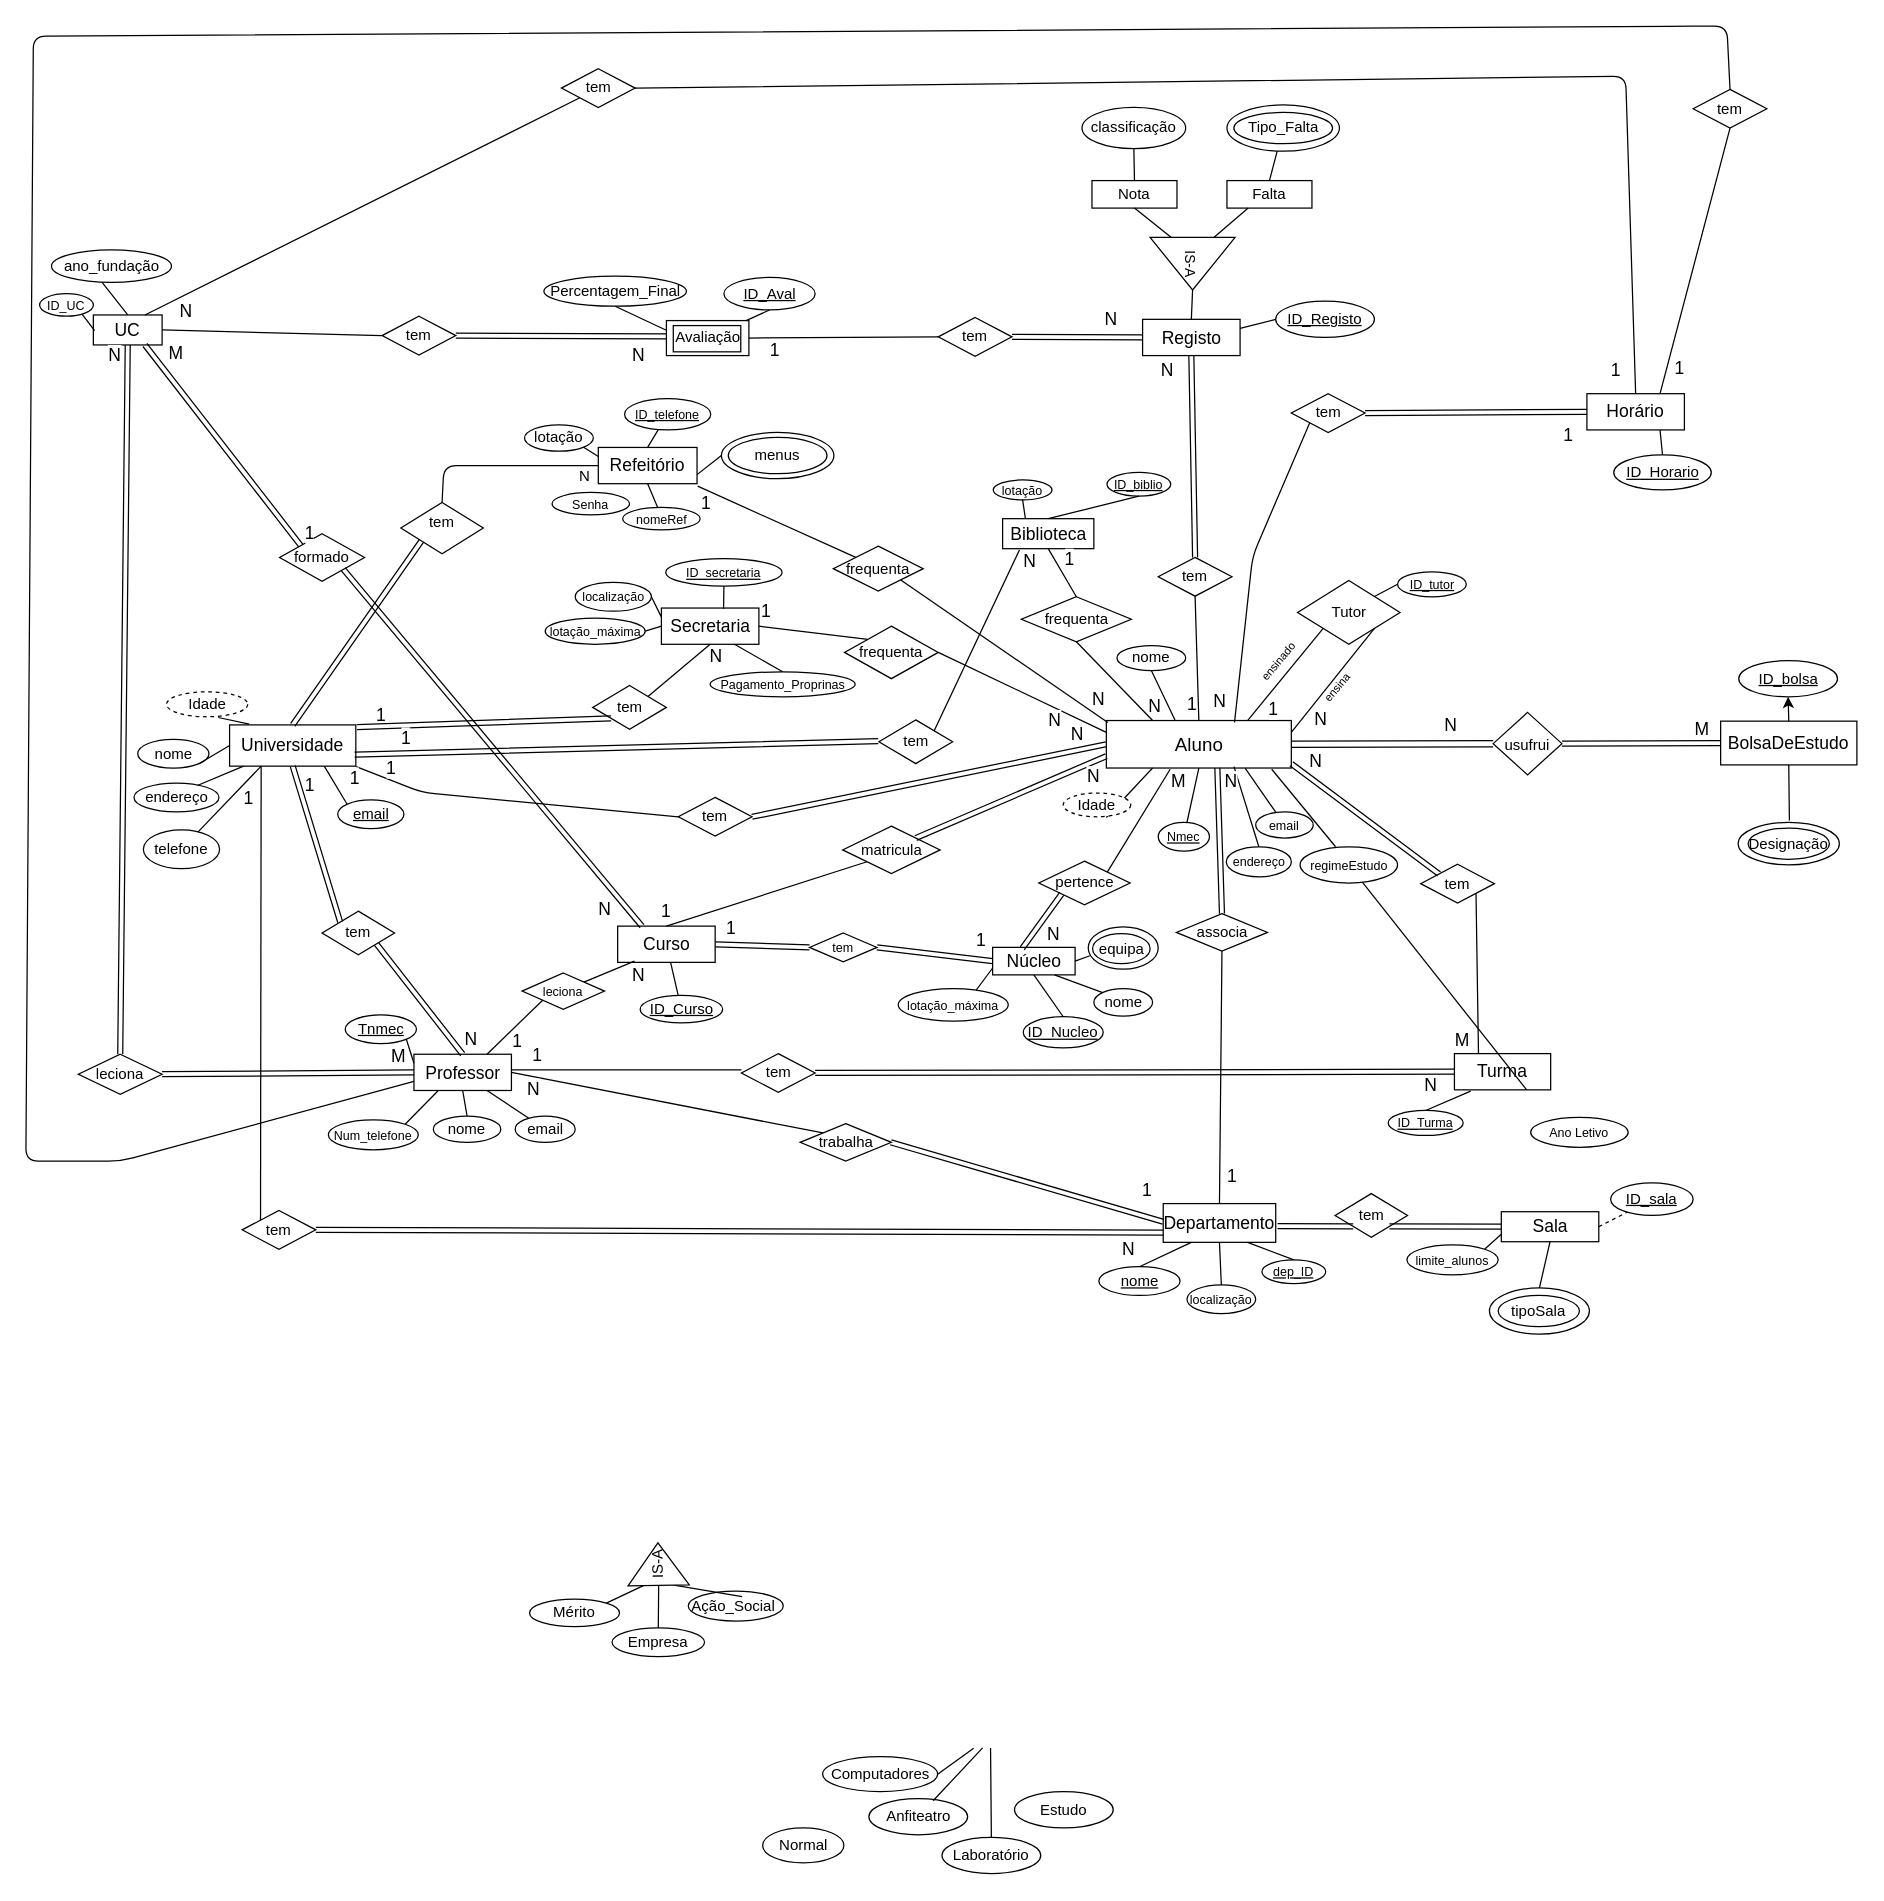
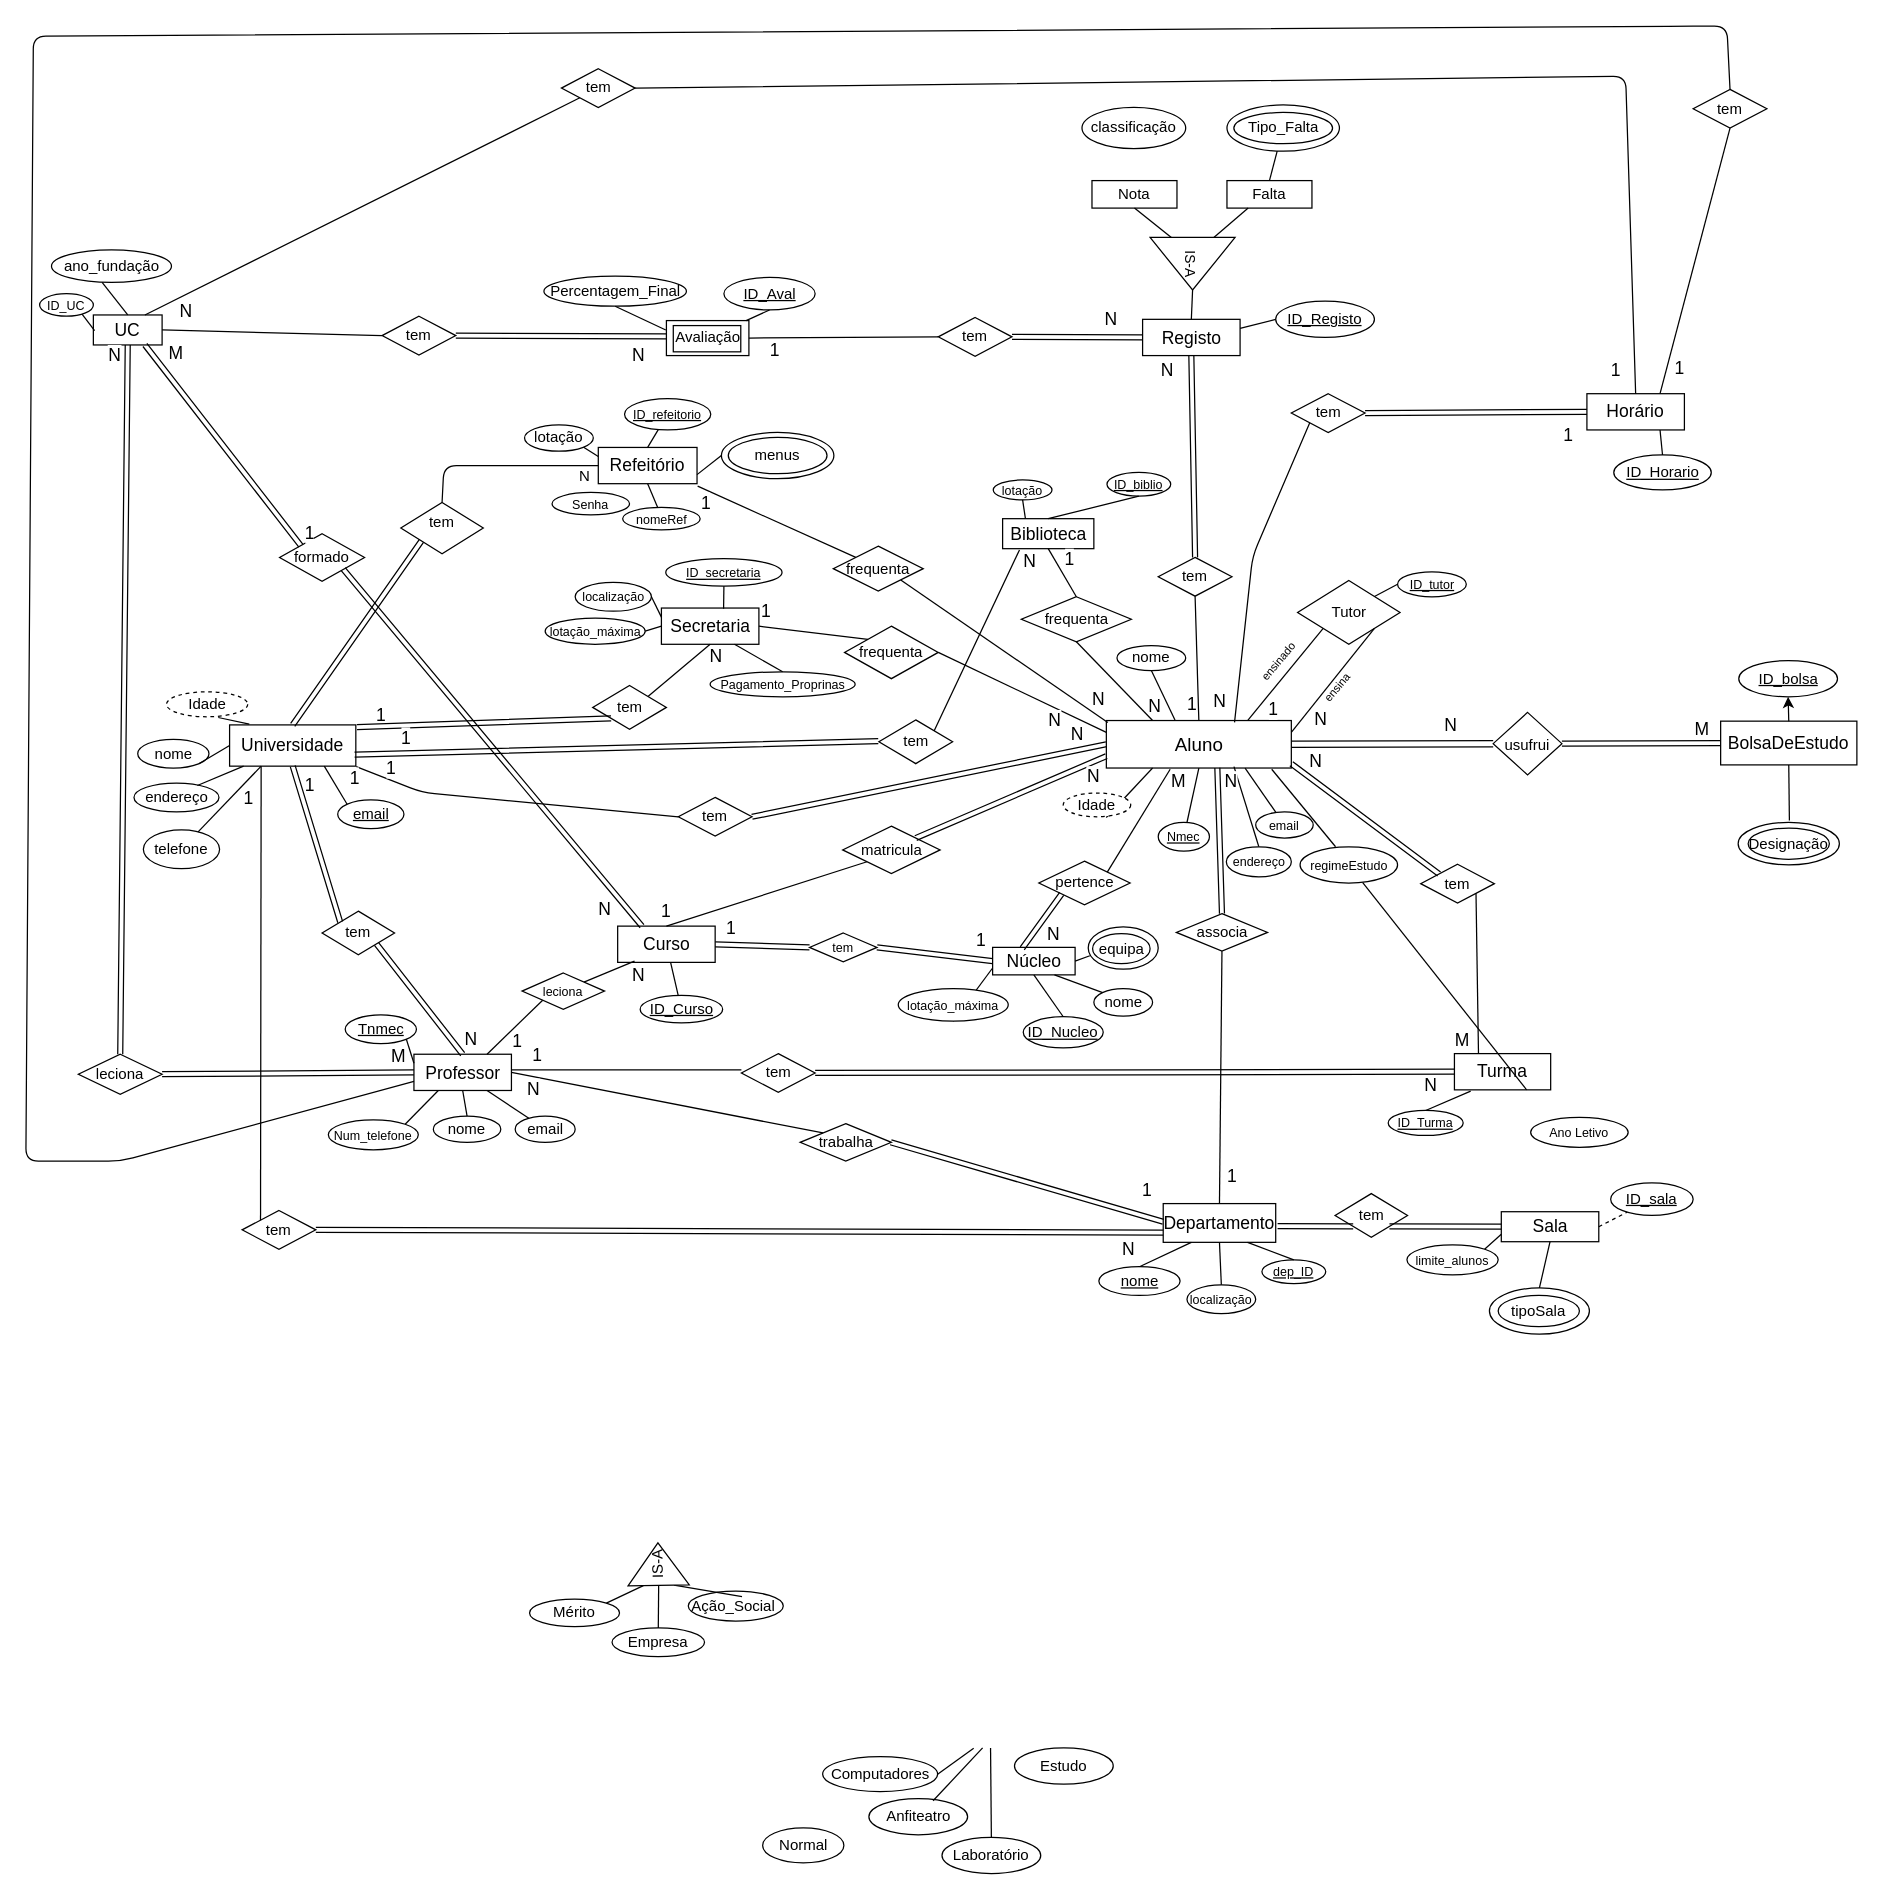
(1134, 164) -> none
(668, 414) -> (668, 414)
(1064, 1810) -> (1064, 1766)
